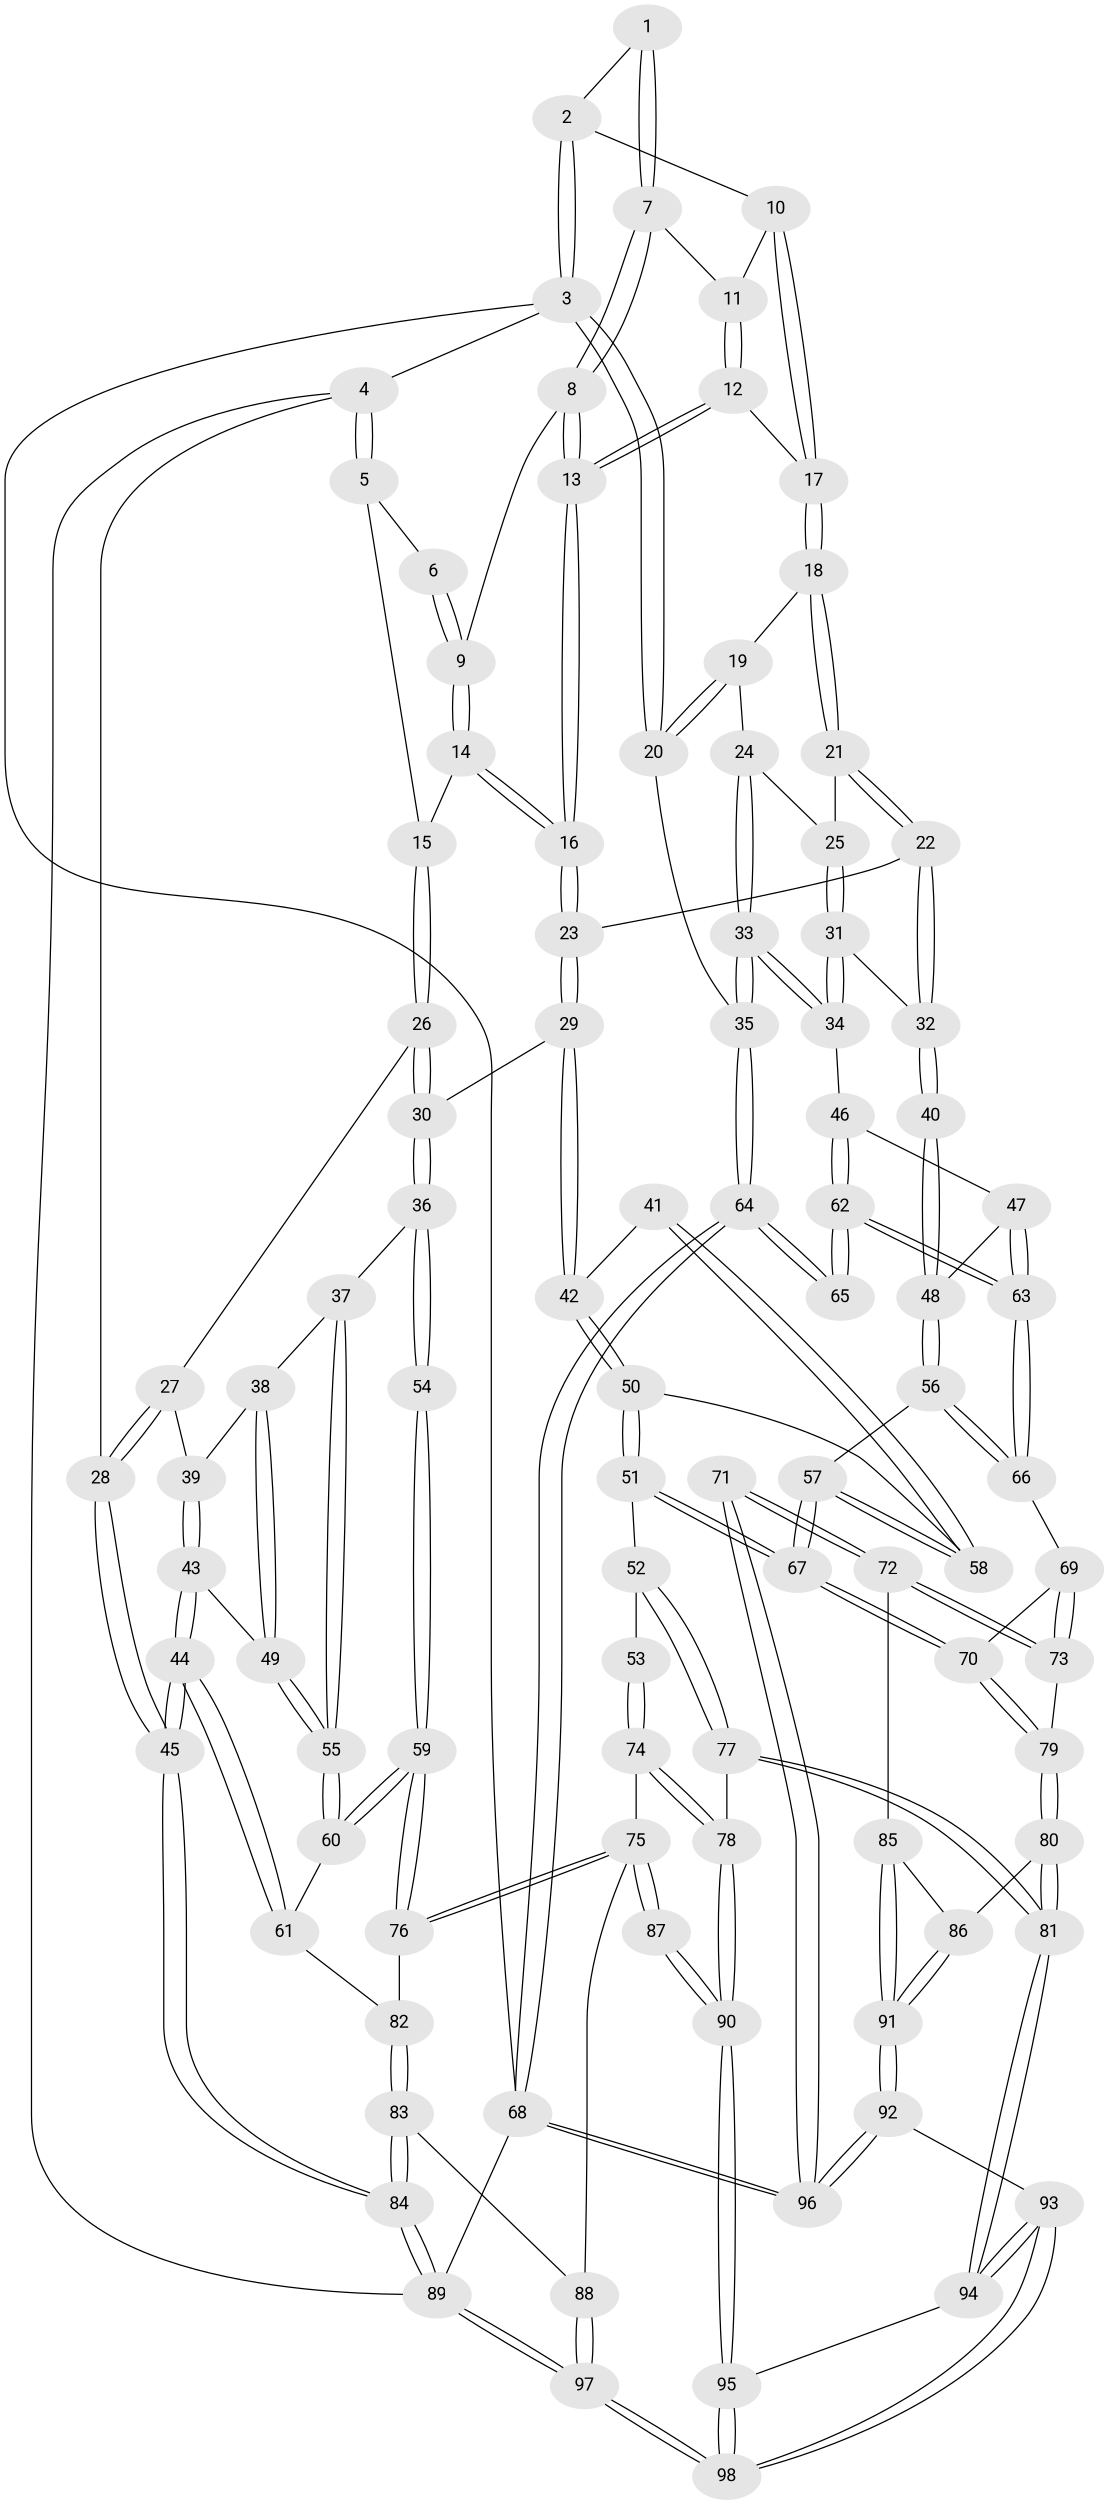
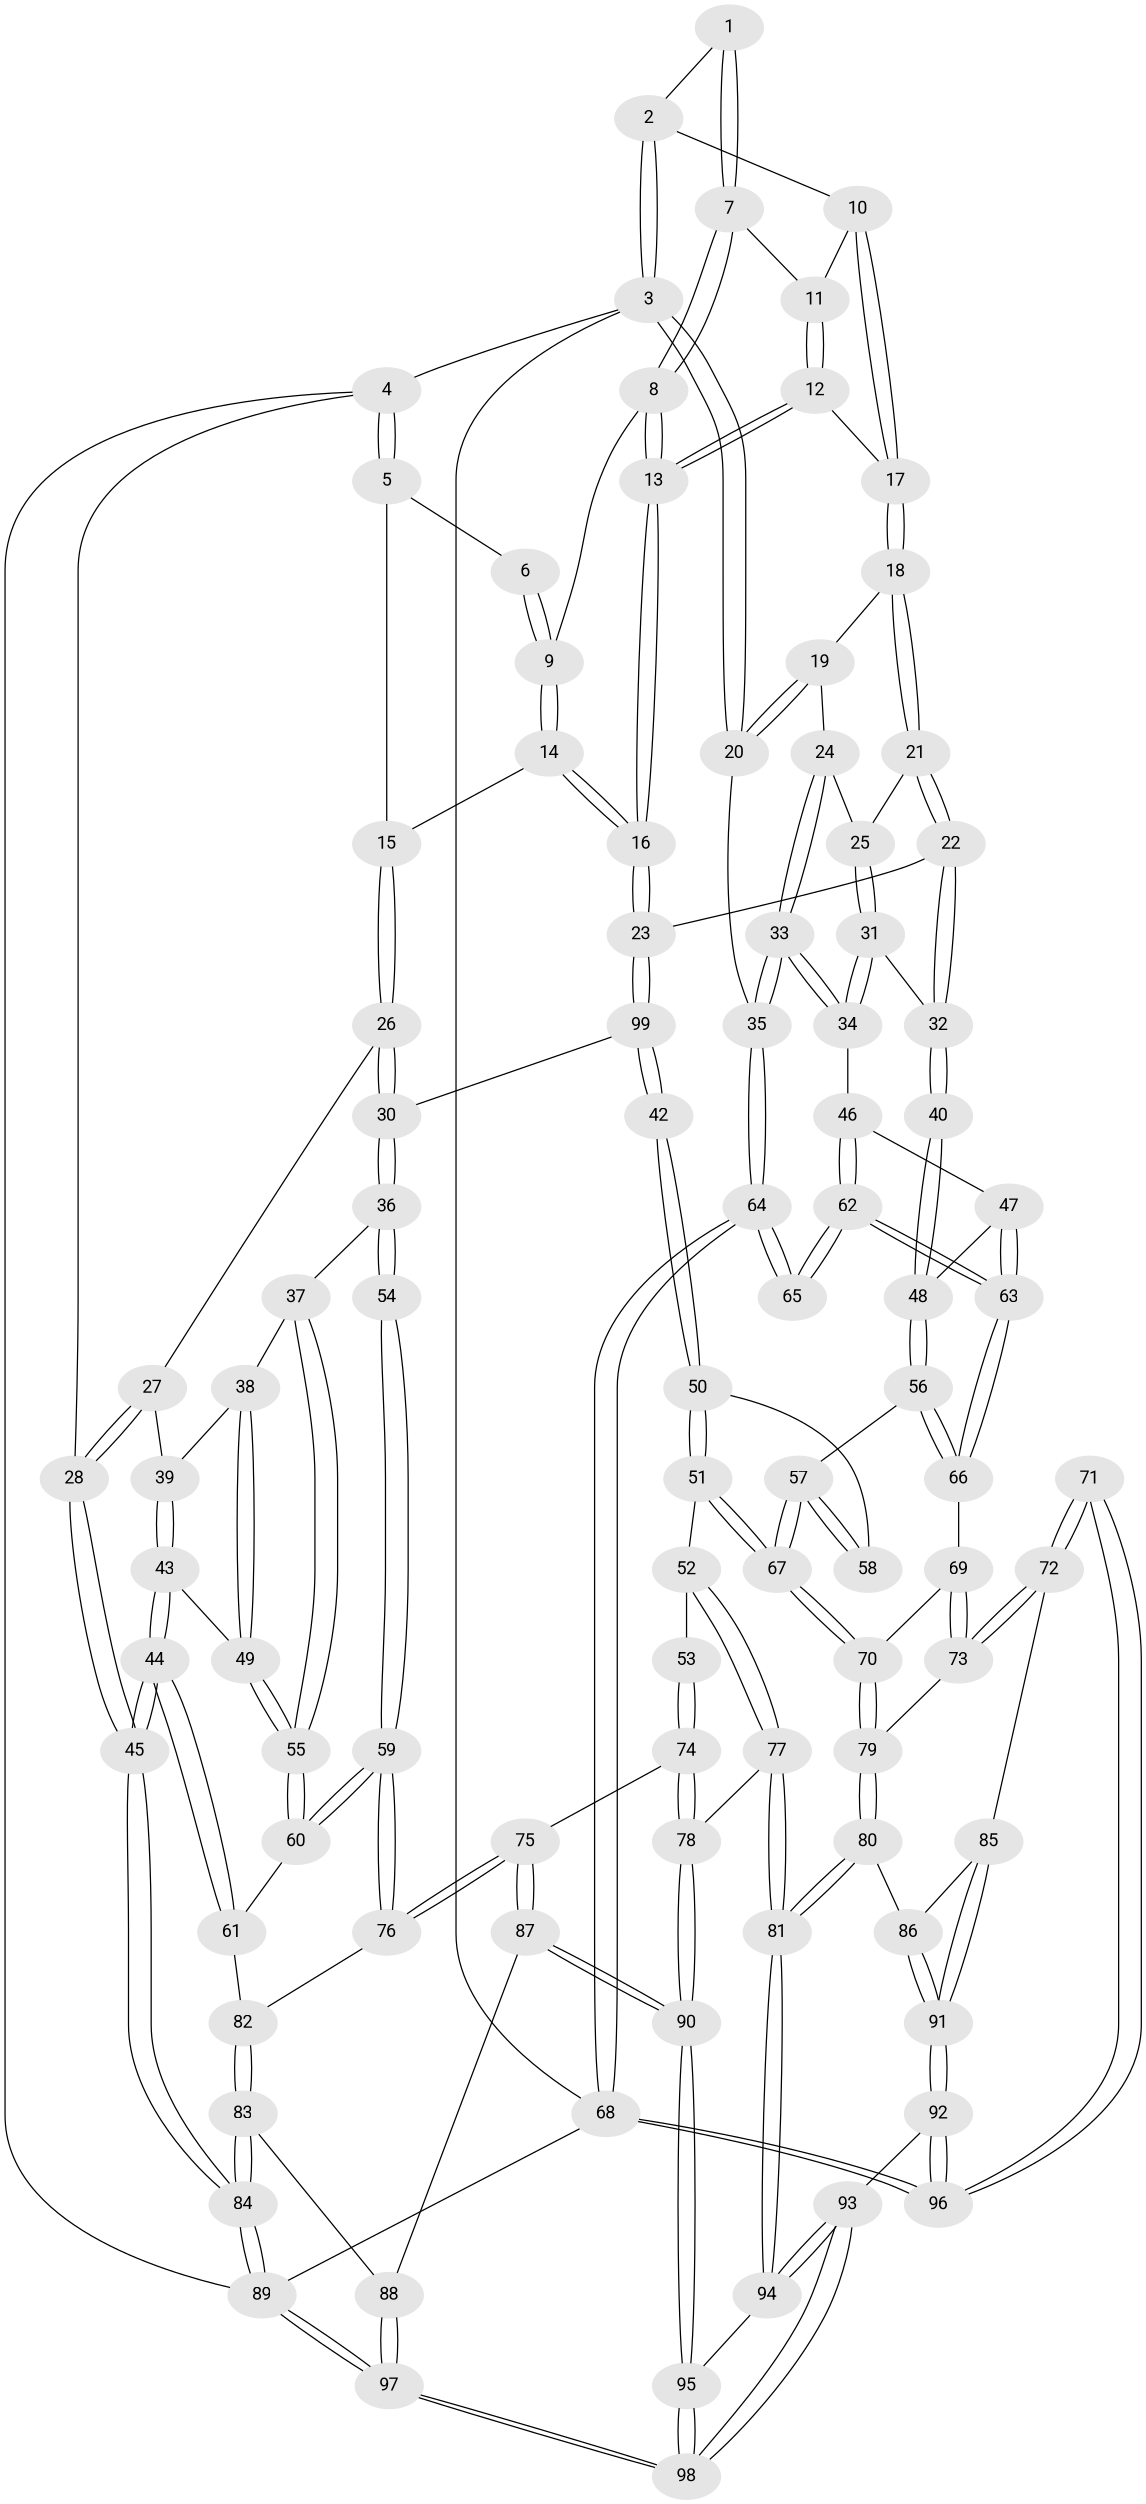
(569, 1025) -> (641, 1025)
(654, 1207) -> none
(587, 2065) -> (457, 2114)
